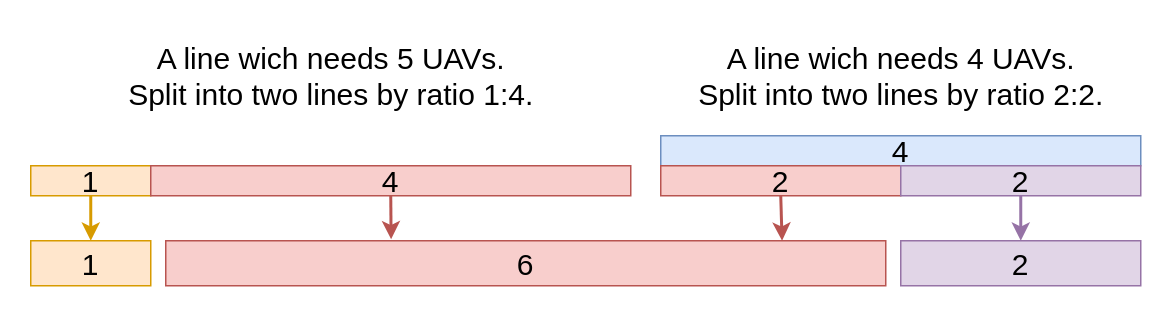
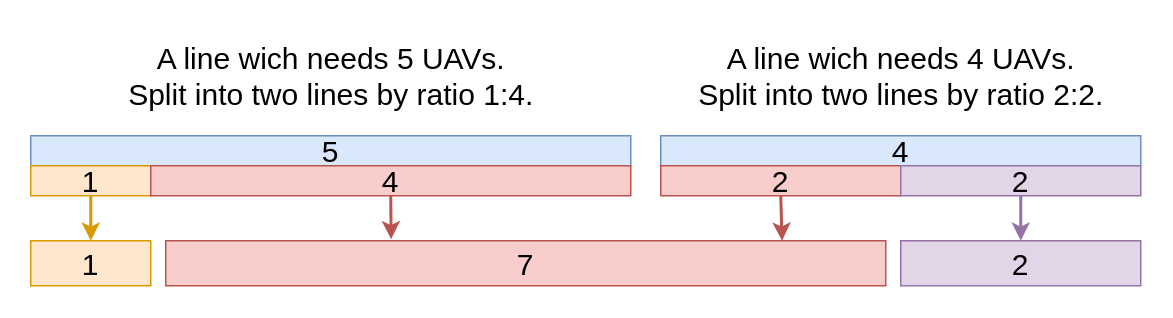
none -> (331, 151)
(526, 263) -> (526, 263)
